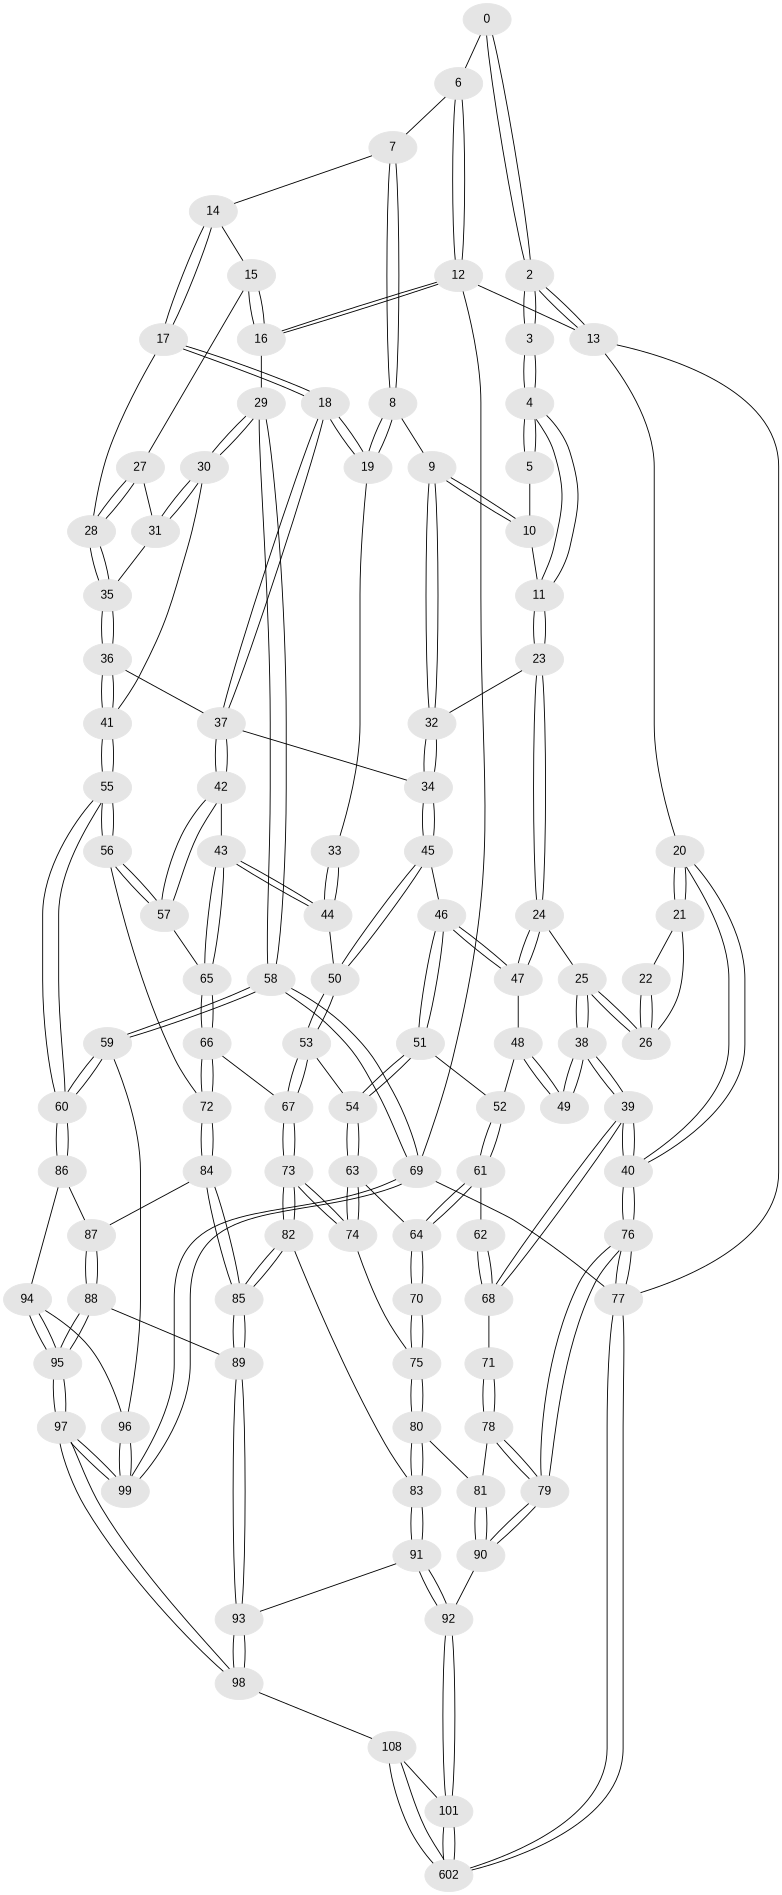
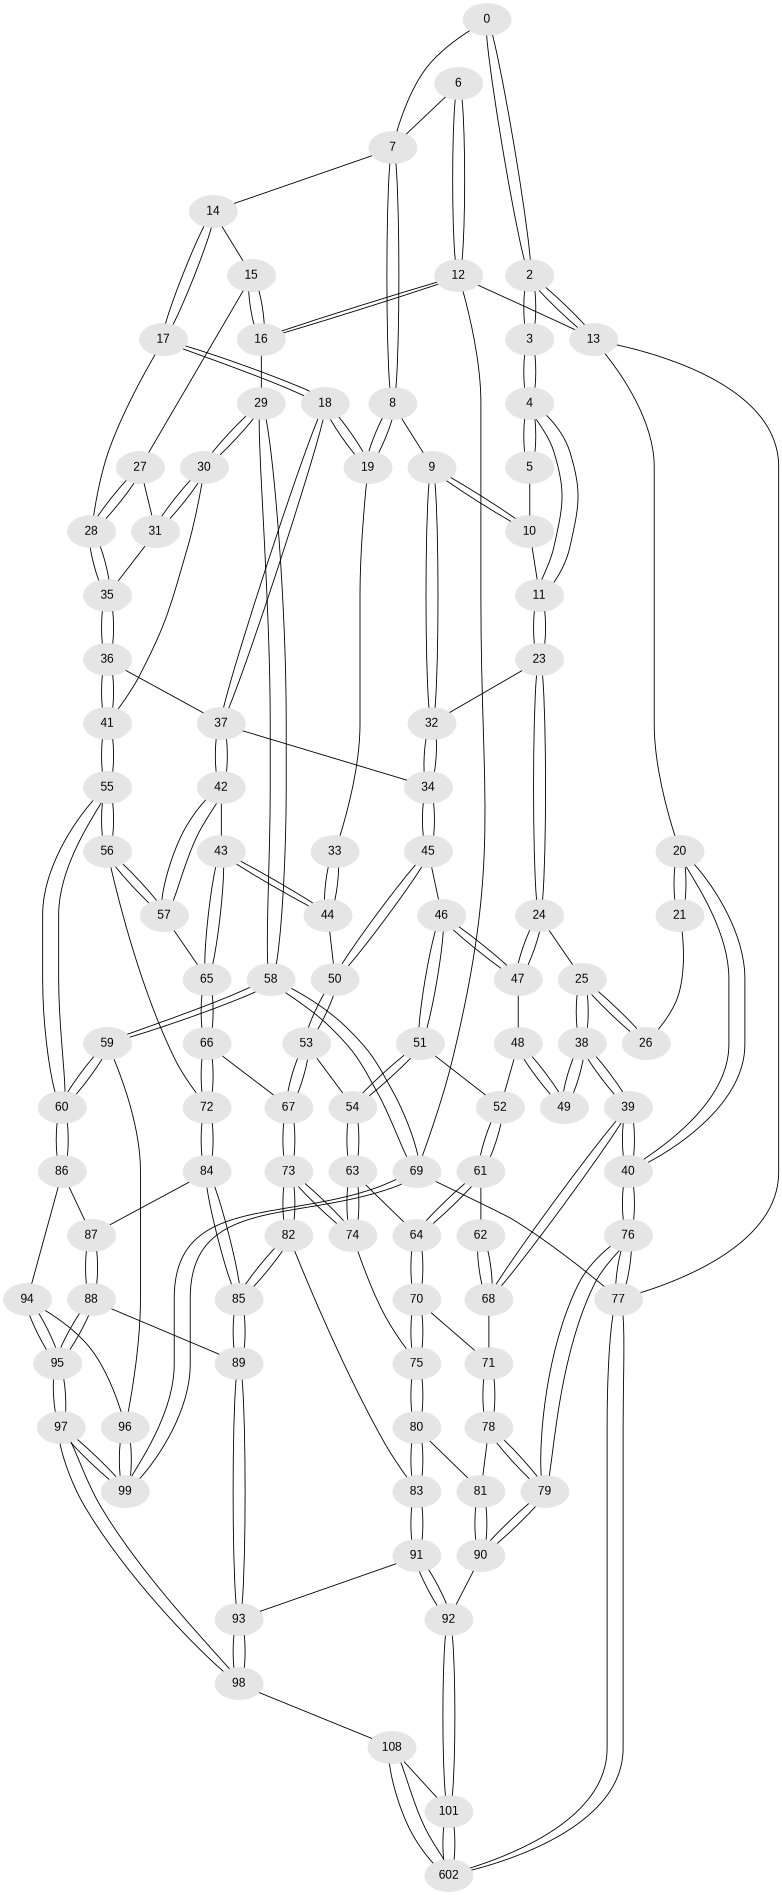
(473, 52) -> (423, 73)
(646, 980) -> none
none -> (453, 1332)
